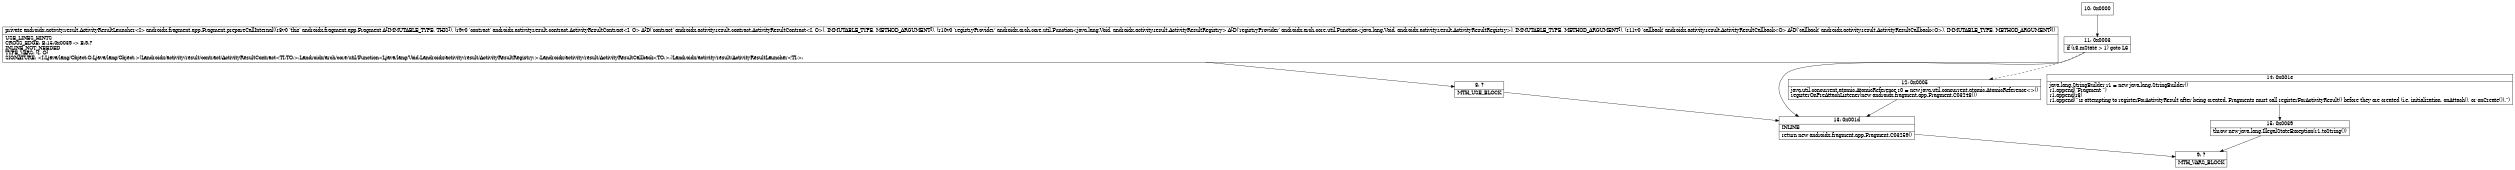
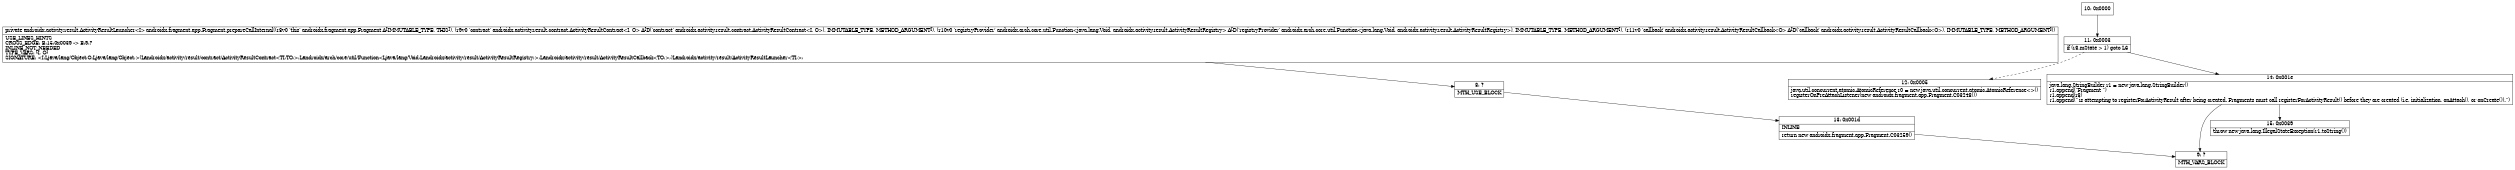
(1911, 63) -> (2172, 63)
(1883, 107) -> none
(2242, 143) -> (2204, 123)
